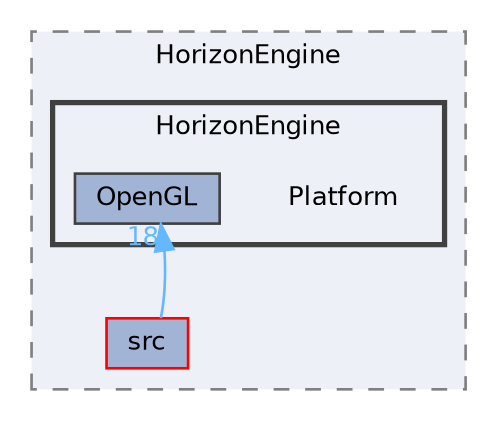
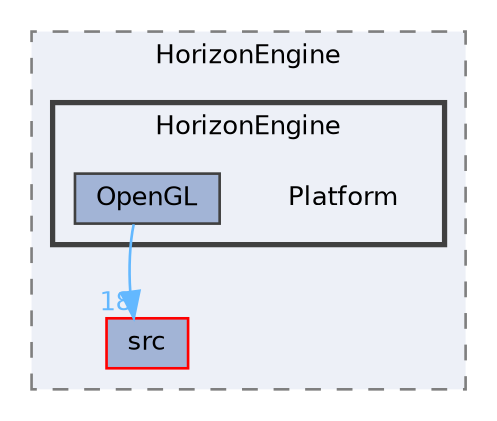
(165, 285) -> (130, 261)
